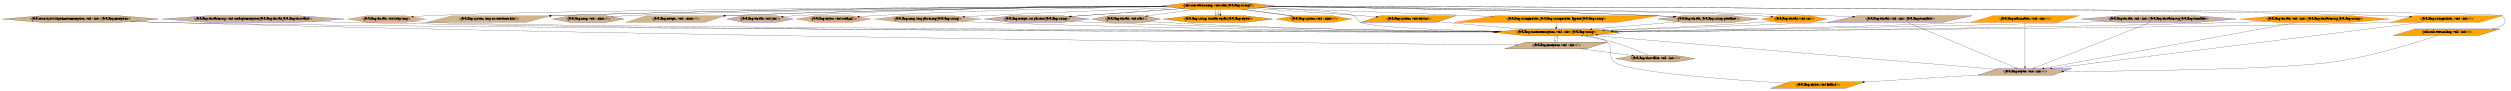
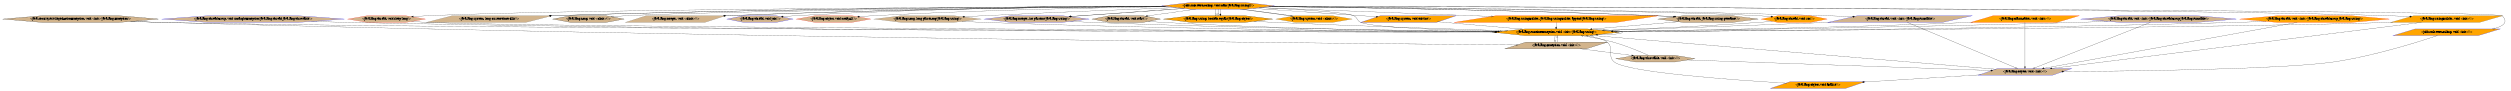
none -> (1374, 26)
none -> (1839, 65)
